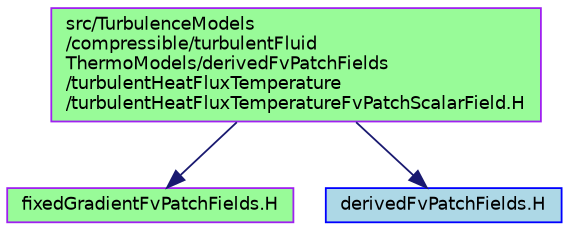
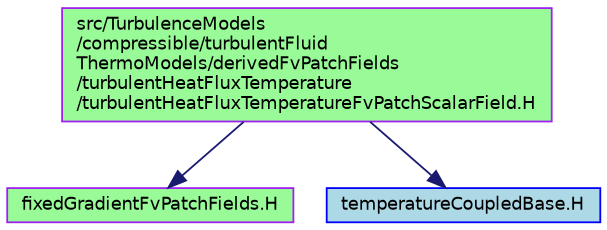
(444, 205) -> (463, 205)
